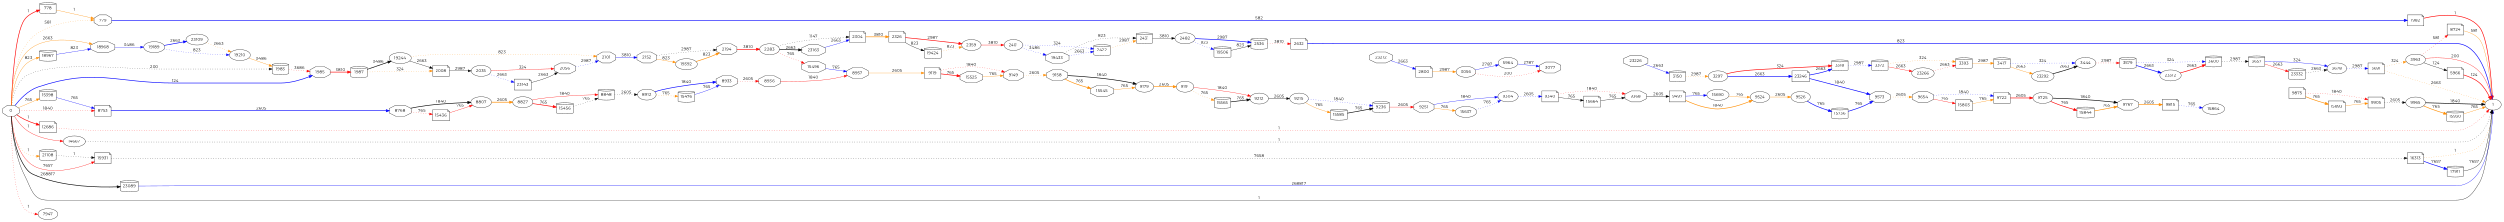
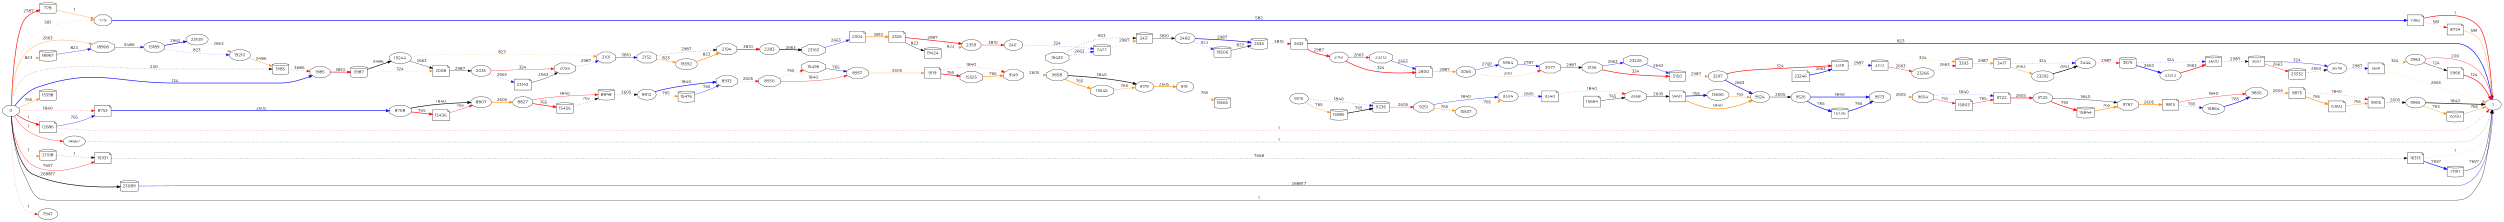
(29, 11) -> (29, 11)
(812, 40) -> none
(2434, 46) -> (2434, 25)
(1032, 51) -> none
(790, 57) -> (790, 75)
none -> (1339, 57)
none -> (1592, 68)
(359, 72) -> (359, 72)
(1057, 75) -> (1057, 75)
(991, 76) -> (991, 76)
(1758, 76) -> (1737, 86)
(17, 78) -> (17, 78)
(1838, 86) -> (1838, 97)
none -> (2257, 93)
(1695, 96) -> (1695, 96)
(1779, 97) -> (1779, 97)
(1259, 99) -> none
(1569, 99) -> none
(2083, 100) -> (2083, 100)
(1982, 102) -> (1982, 102)
(74, 103) -> (75, 123)
(1487, 106) -> (1487, 106)
(2433, 110) -> (2433, 110)
(420, 113) -> (420, 113)
